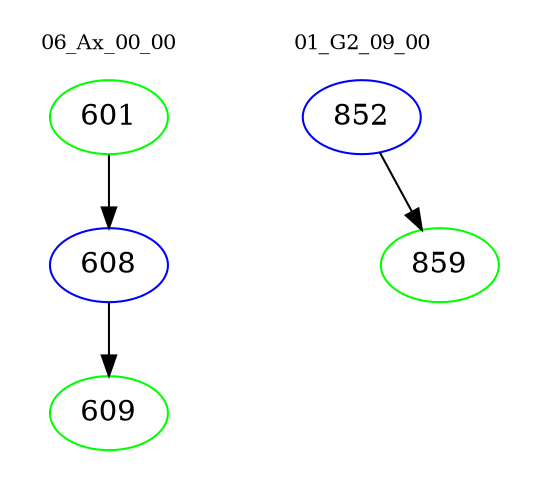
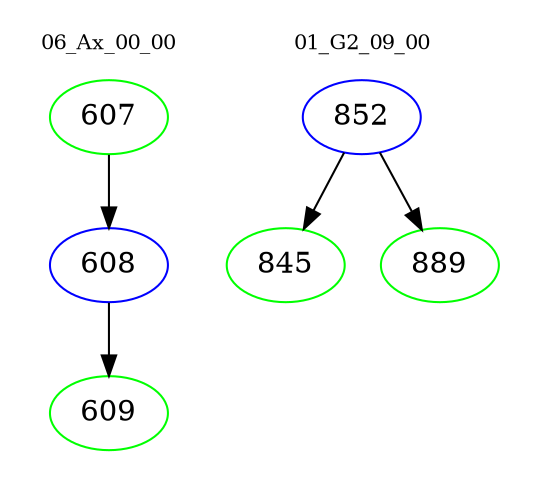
(109, 117) -> (109, 117)
none -> (286, 265)
(440, 265) -> (440, 265)
